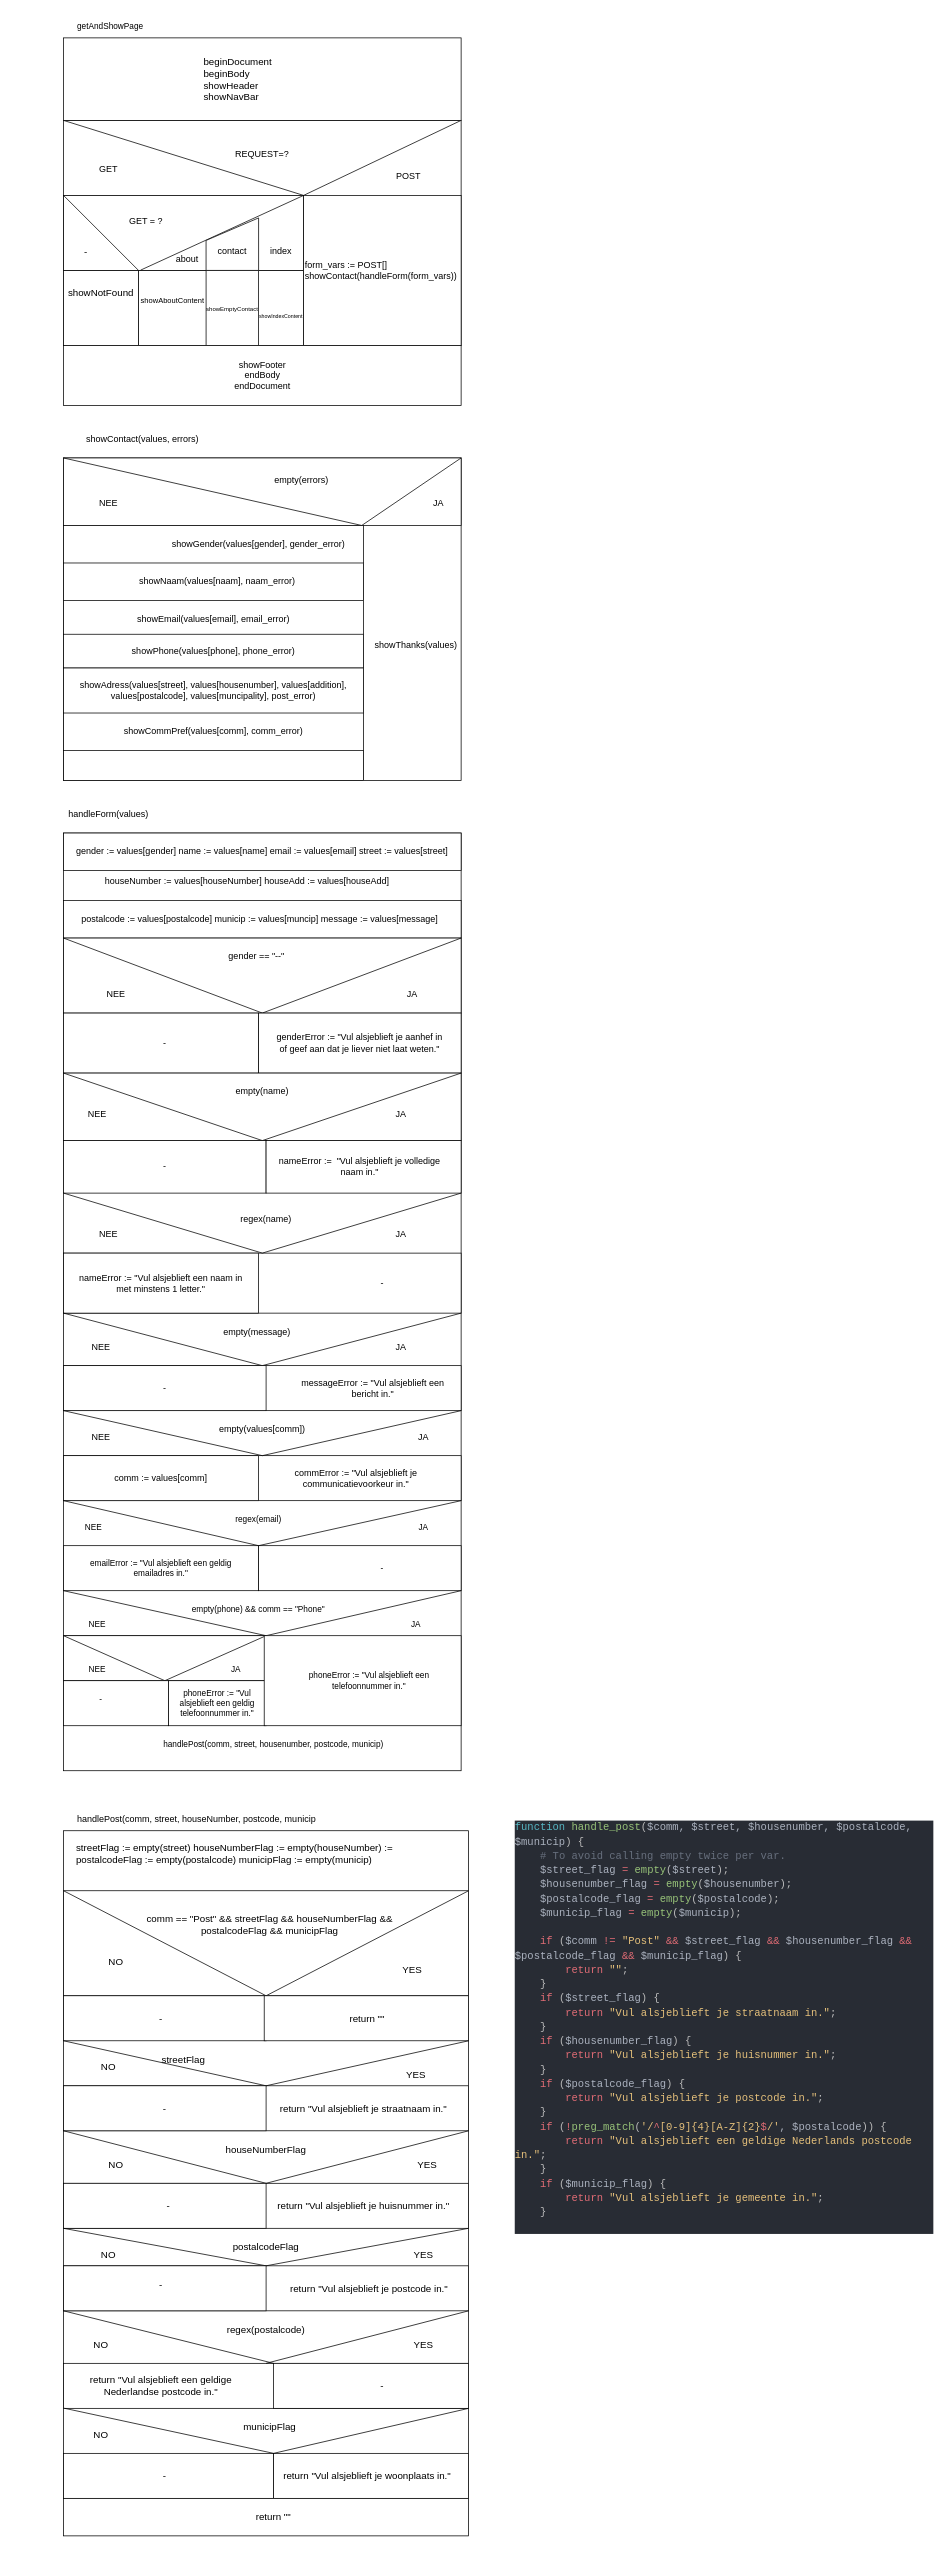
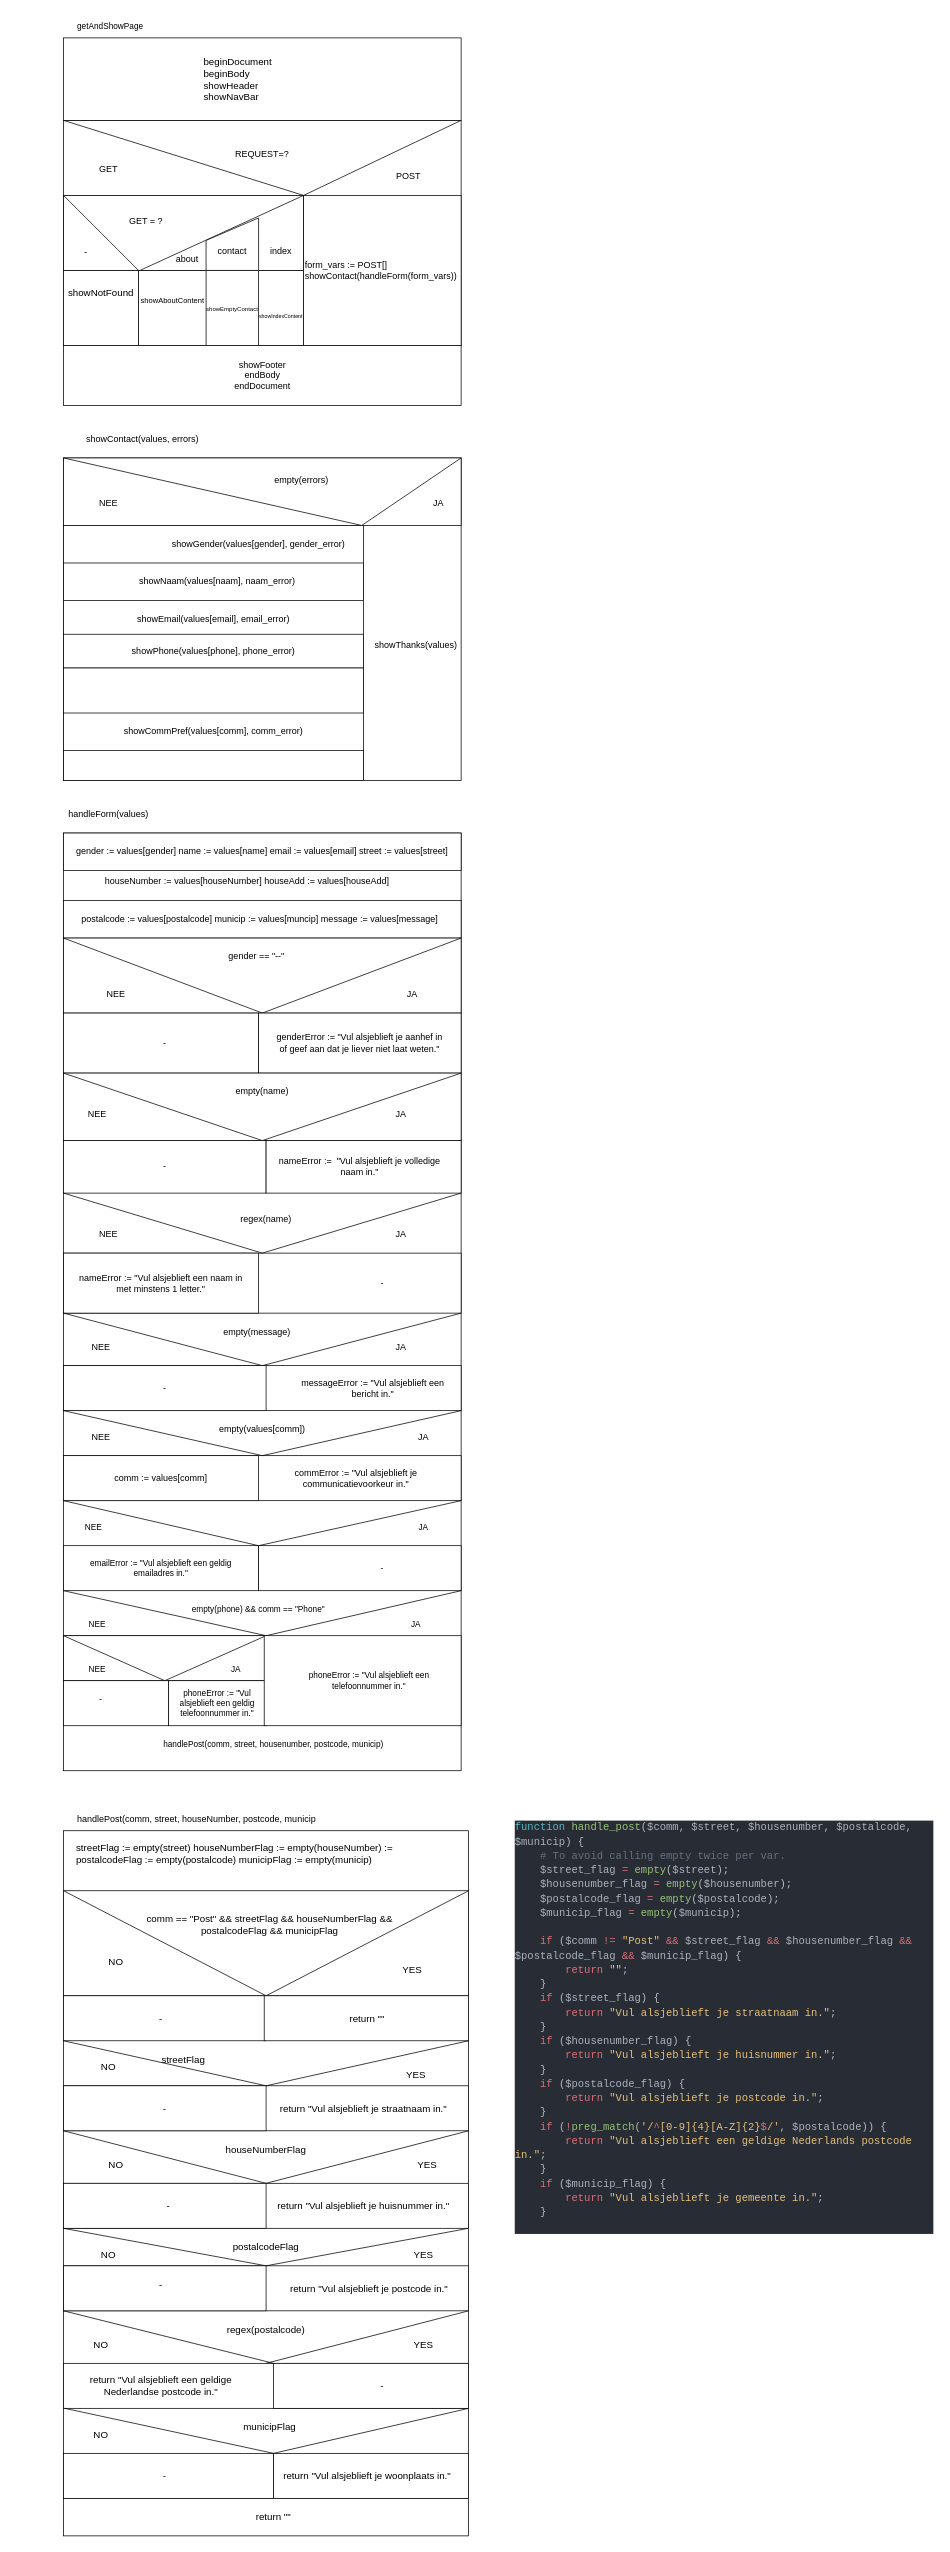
(213, 690) -> none
(258, 1519) -> none
